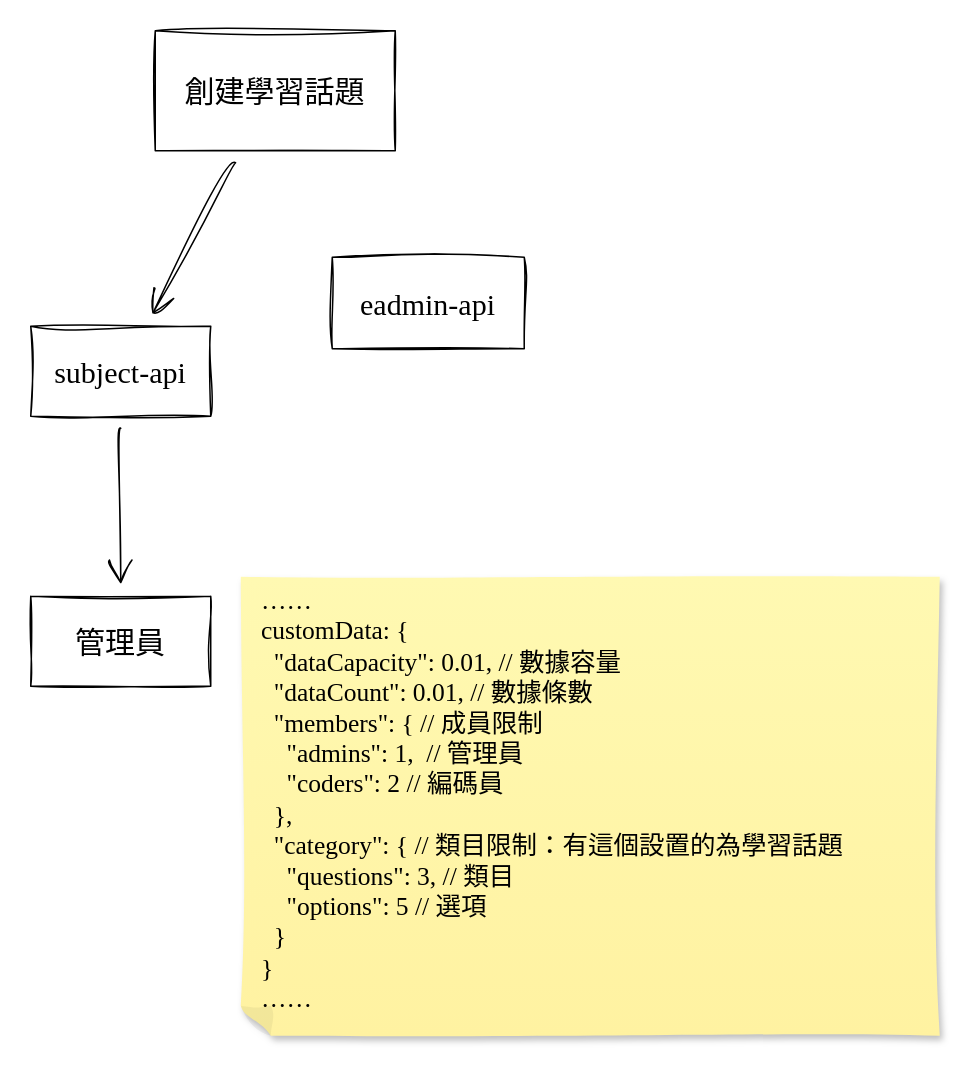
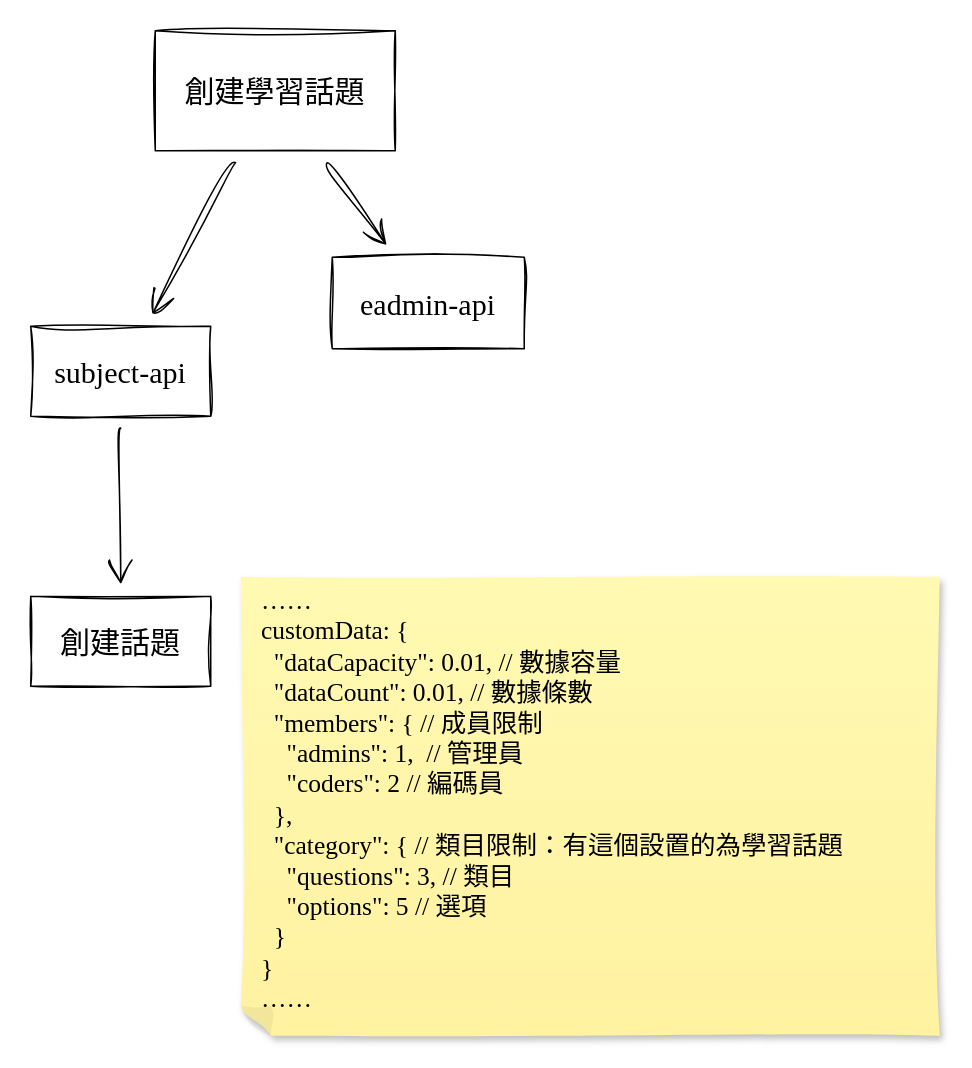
none -> (357, 204)
(121, 641) -> (121, 641)
